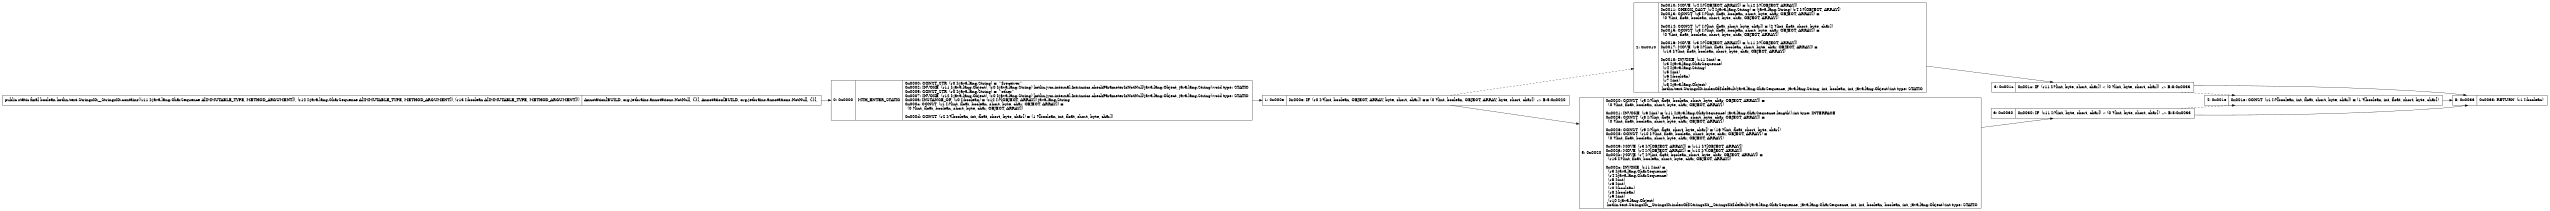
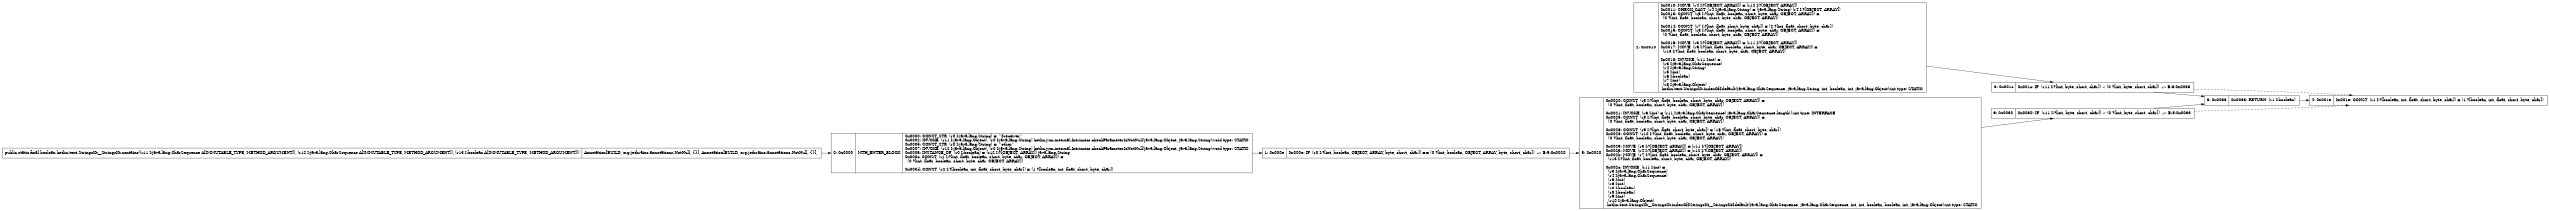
(1541, 82) -> none
(879, 100) -> (879, 153)
(2446, 100) -> (2303, 100)
